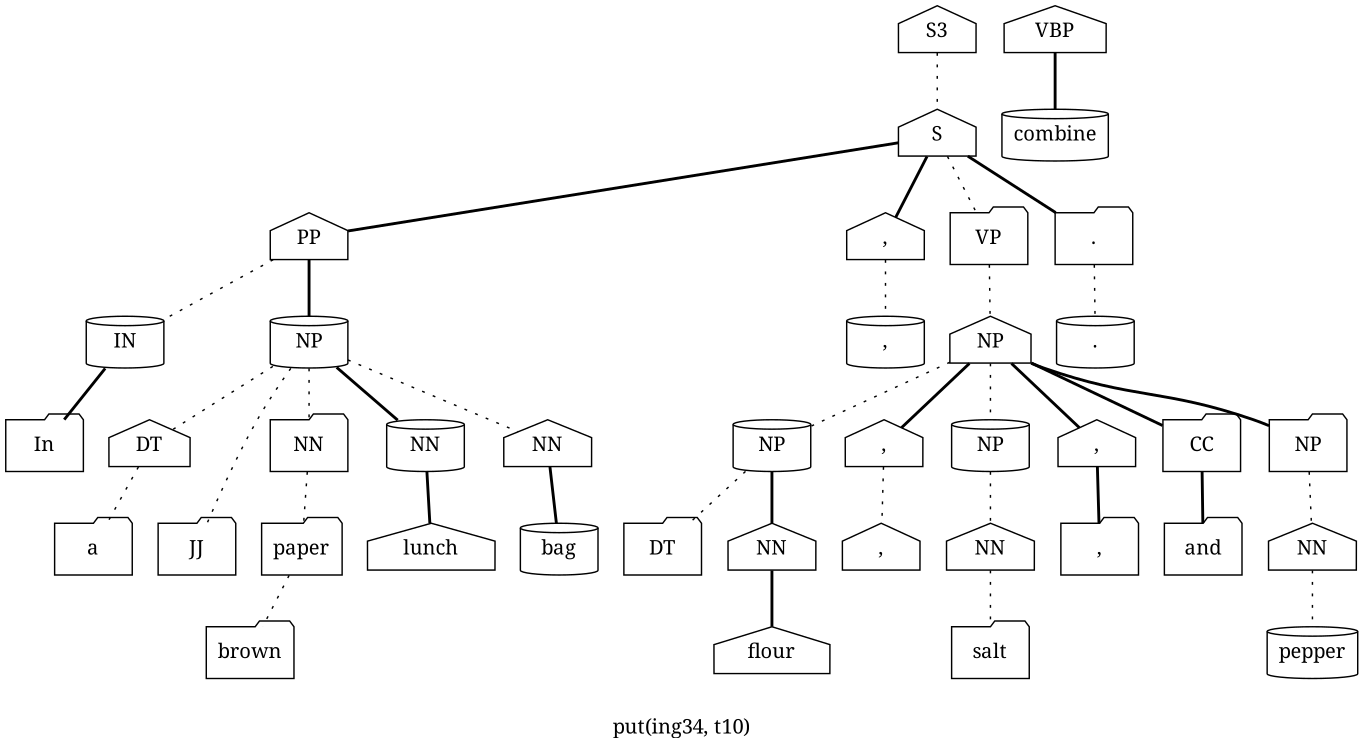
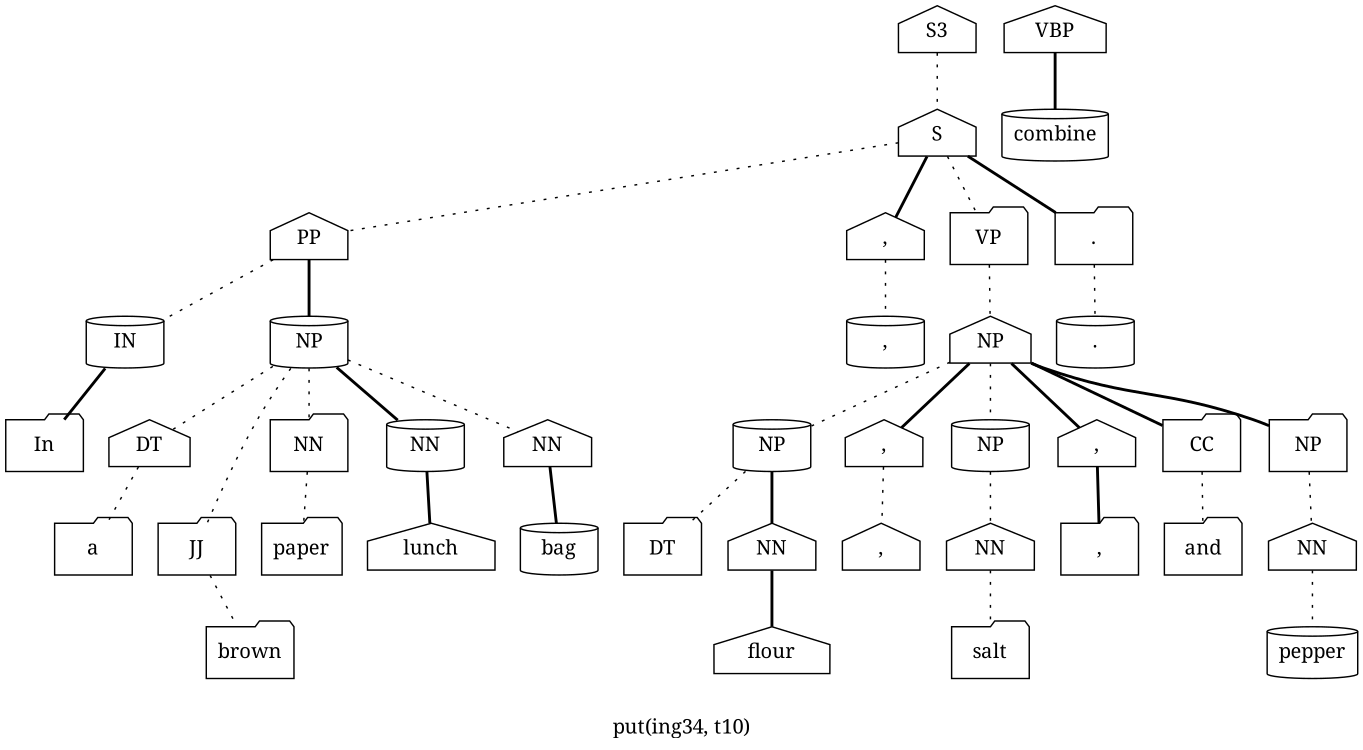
(623, 187) -> (623, 187)
(1202, 498) -> (1202, 498)
(276, 601) -> (224, 601)
